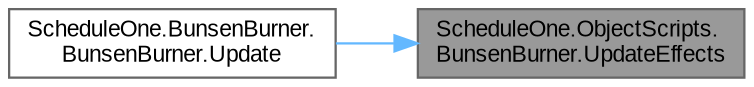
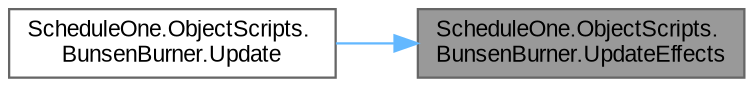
(172, 43) -> (172, 43)
